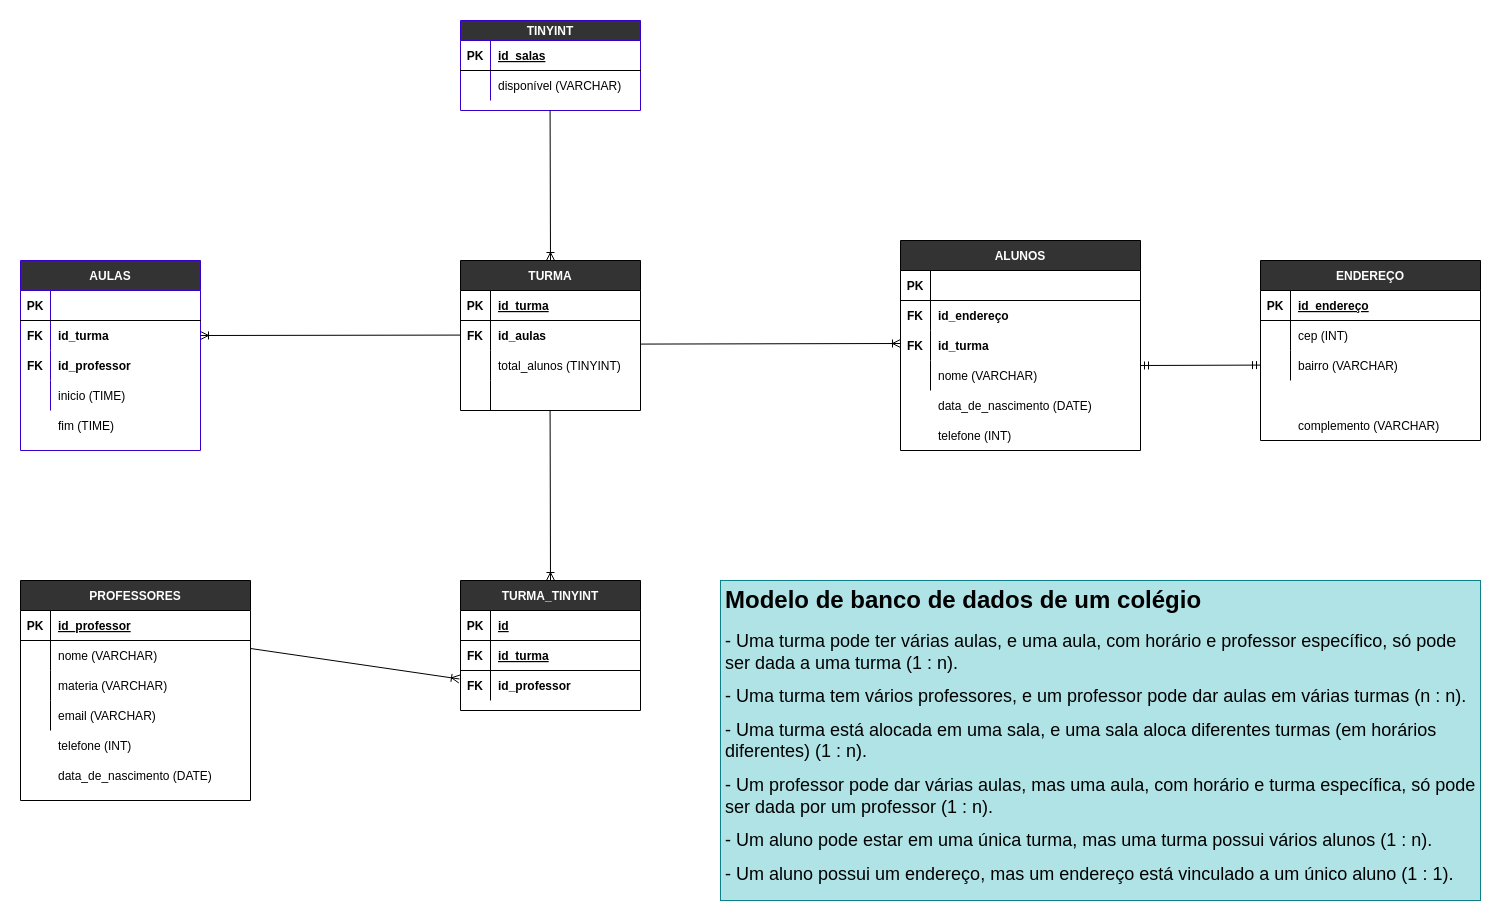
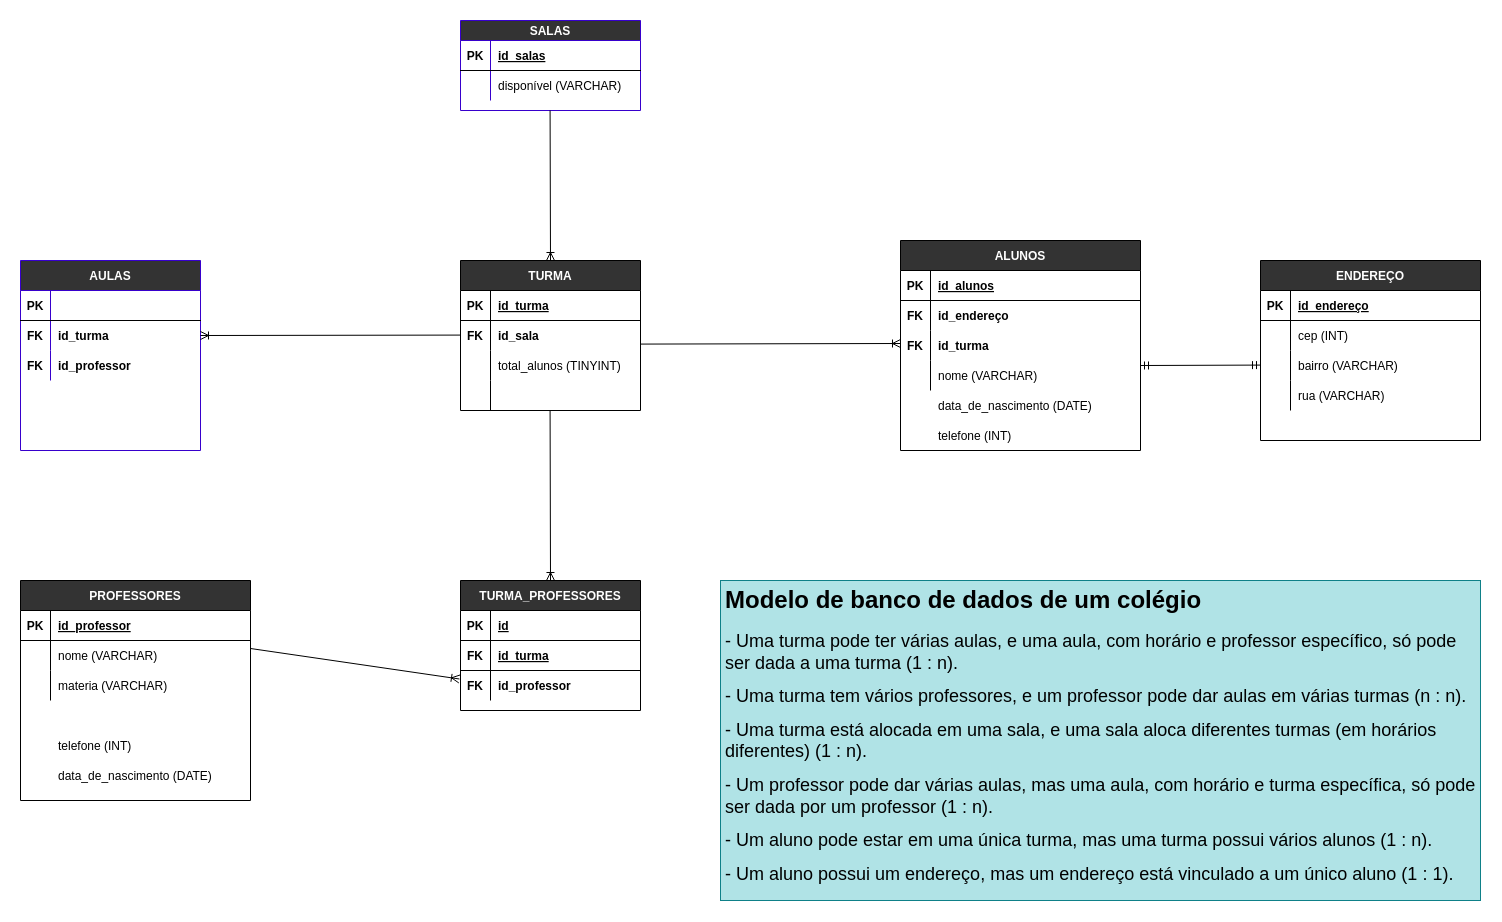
(550, 31) -> (550, 31)
none -> (1036, 286)
(522, 336) -> (518, 336)
(126, 396) -> none
none -> (1386, 396)
(126, 426) -> none
(1382, 426) -> none
(550, 596) -> (550, 596)
(151, 716) -> none
